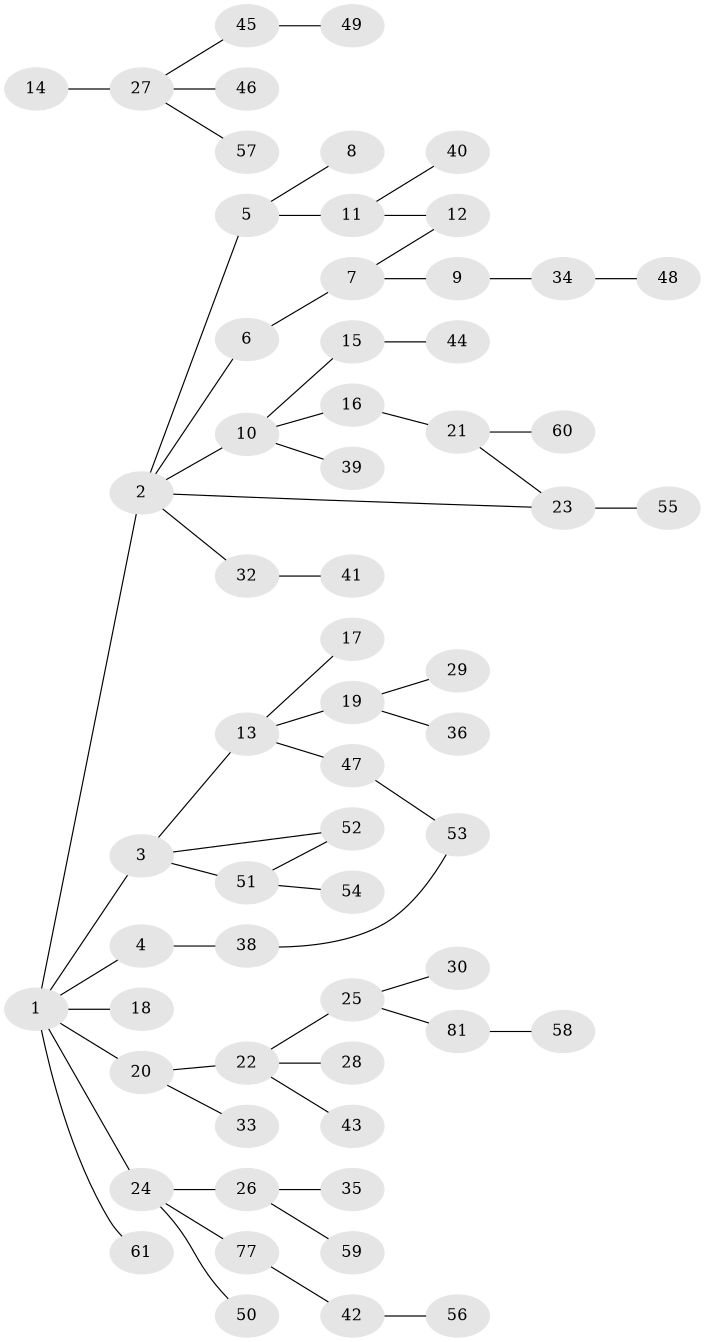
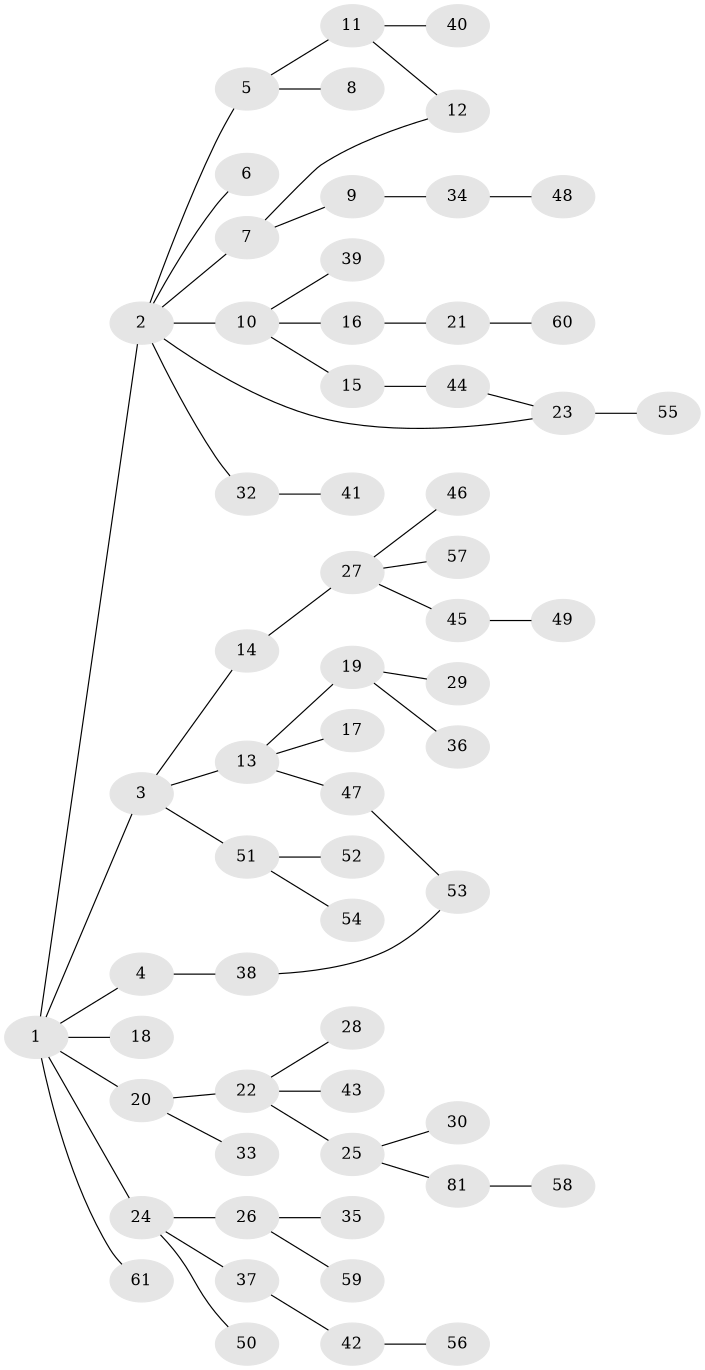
(300, 309) -> (194, 281)
(511, 470) -> (511, 400)
(247, 842) -> (194, 722)
(247, 1253) -> (247, 1281)
